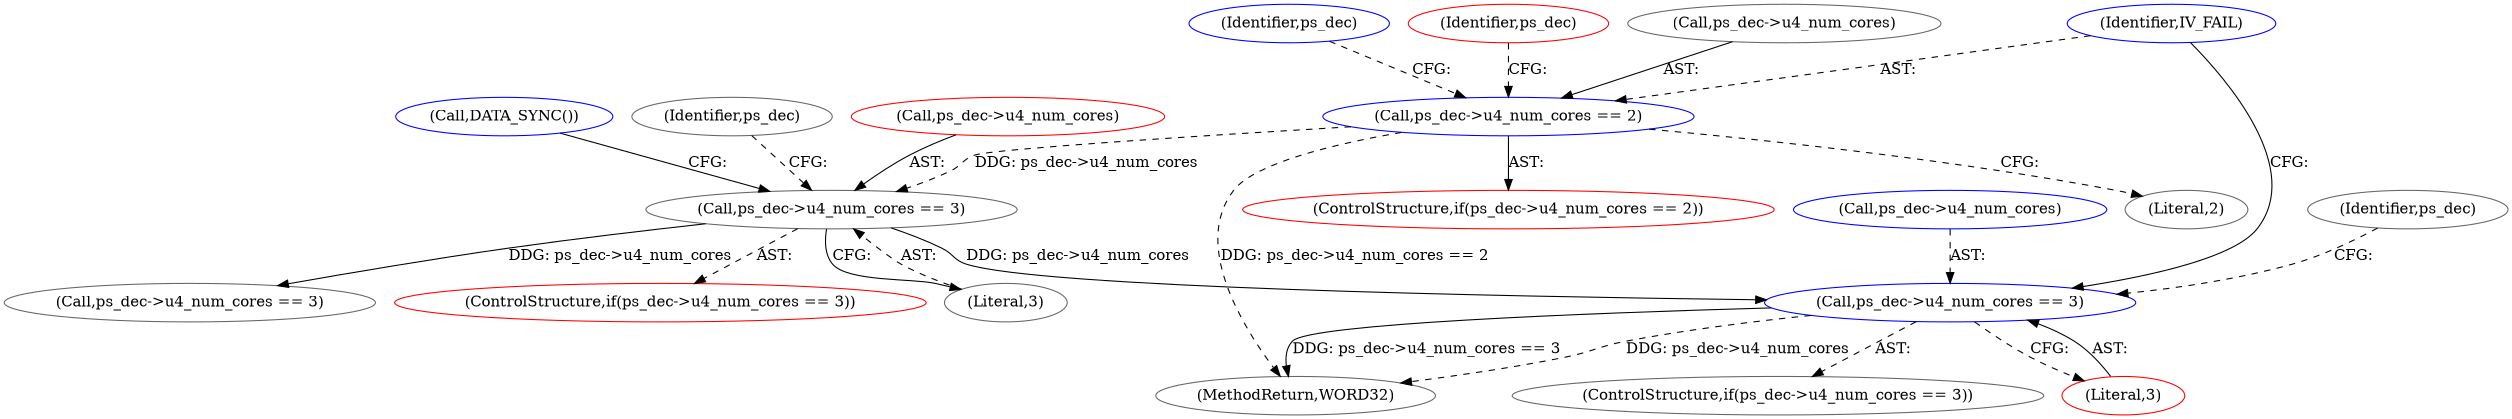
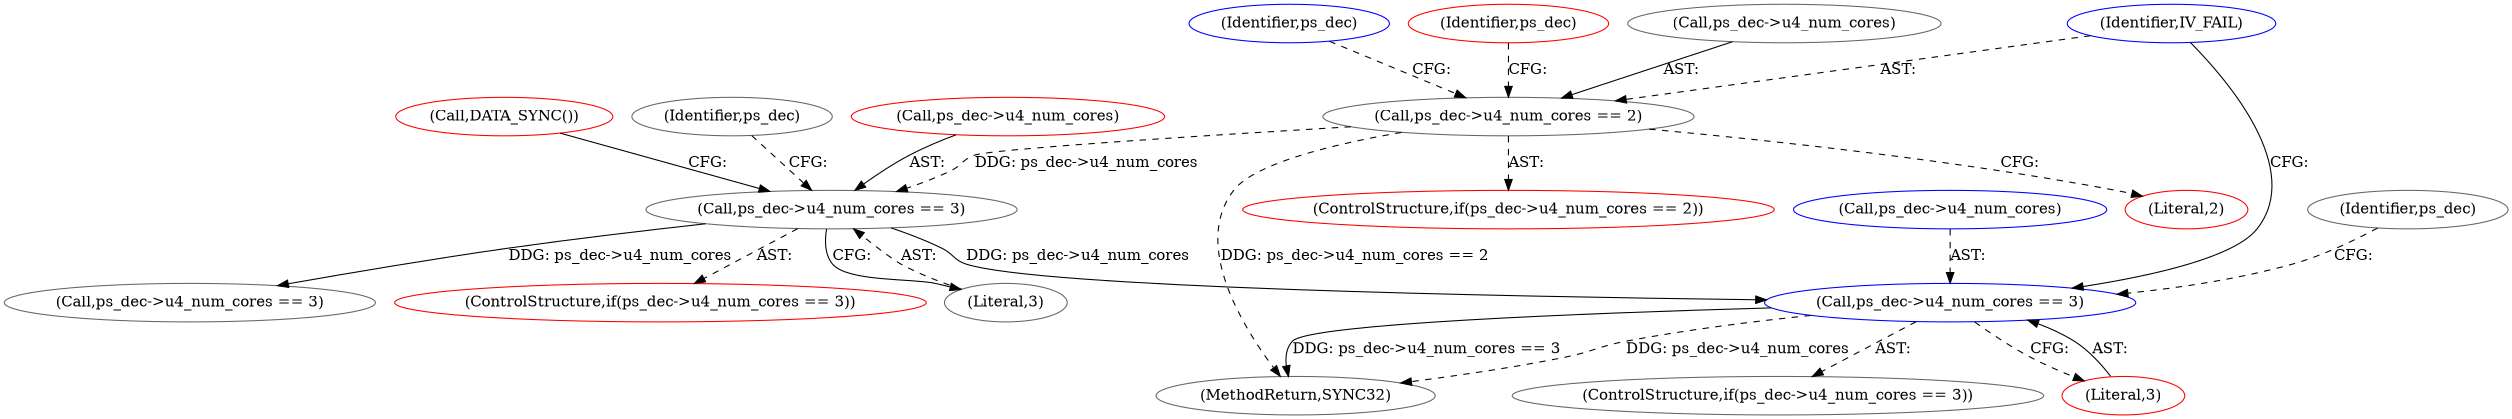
(504, 117) -> (504, 117)
(1508, 117) -> (1508, 117)
(1508, 158) -> (1508, 158)
(2186, 210) -> (2186, 210)
(1296, 396) -> (1296, 396)
